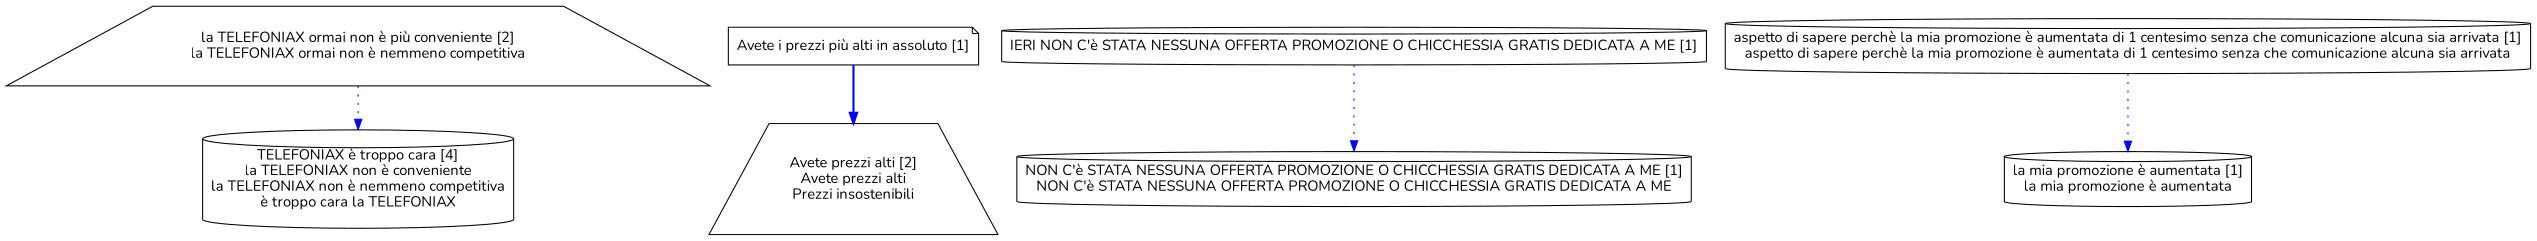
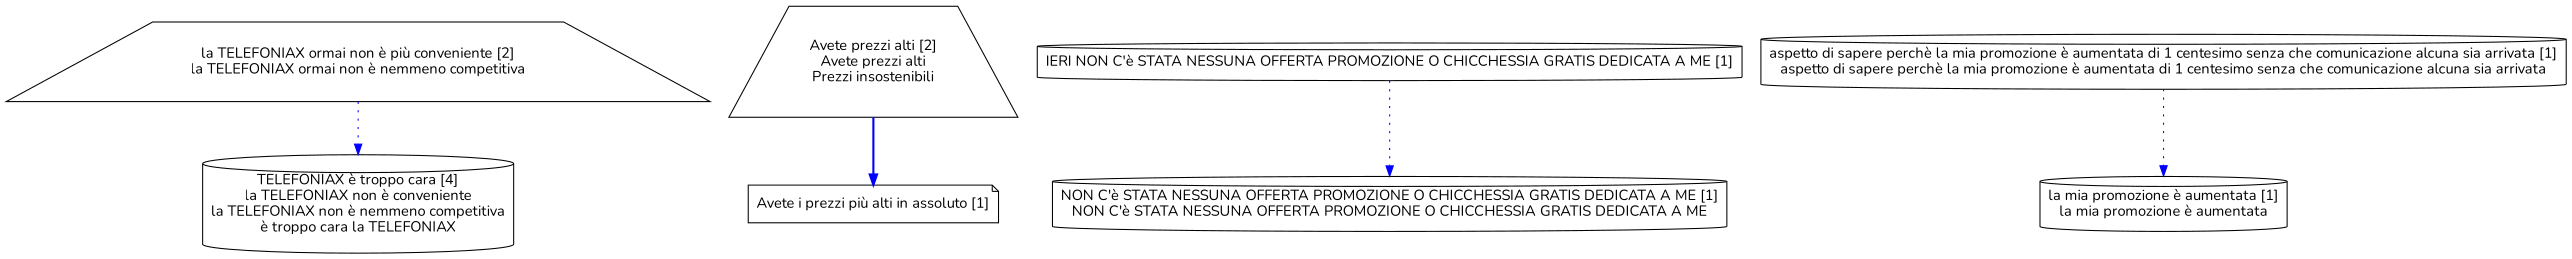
(853, 89) -> (873, 146)
